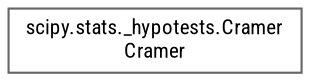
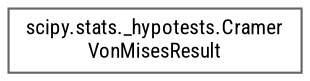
(155, 41) -> (155, 41)
